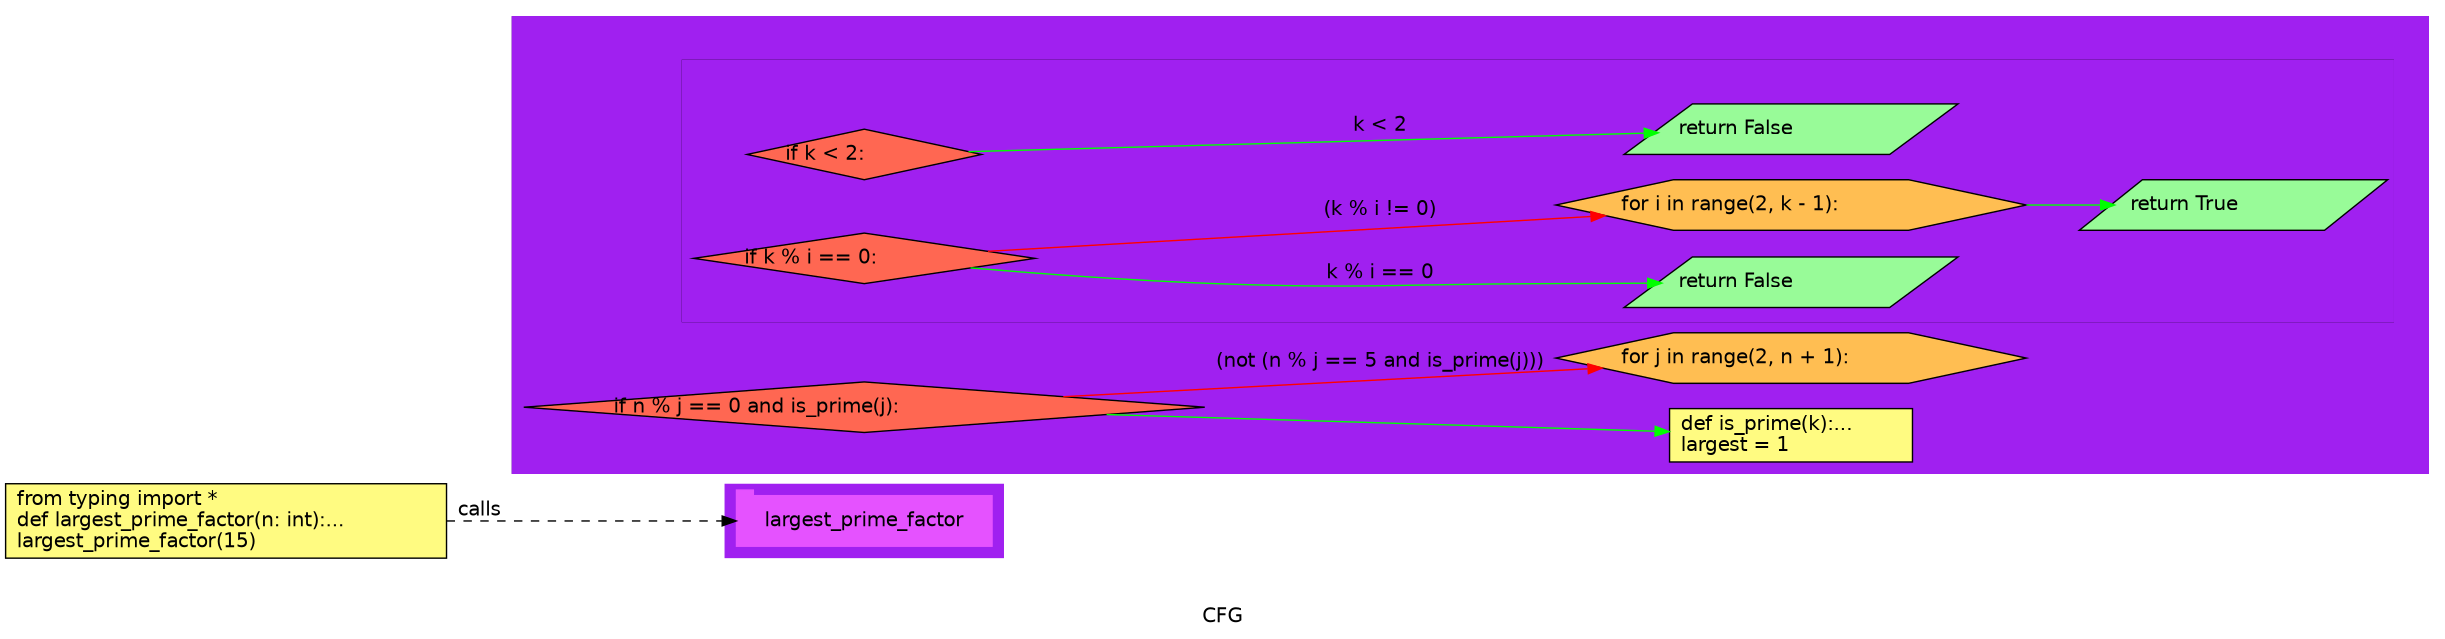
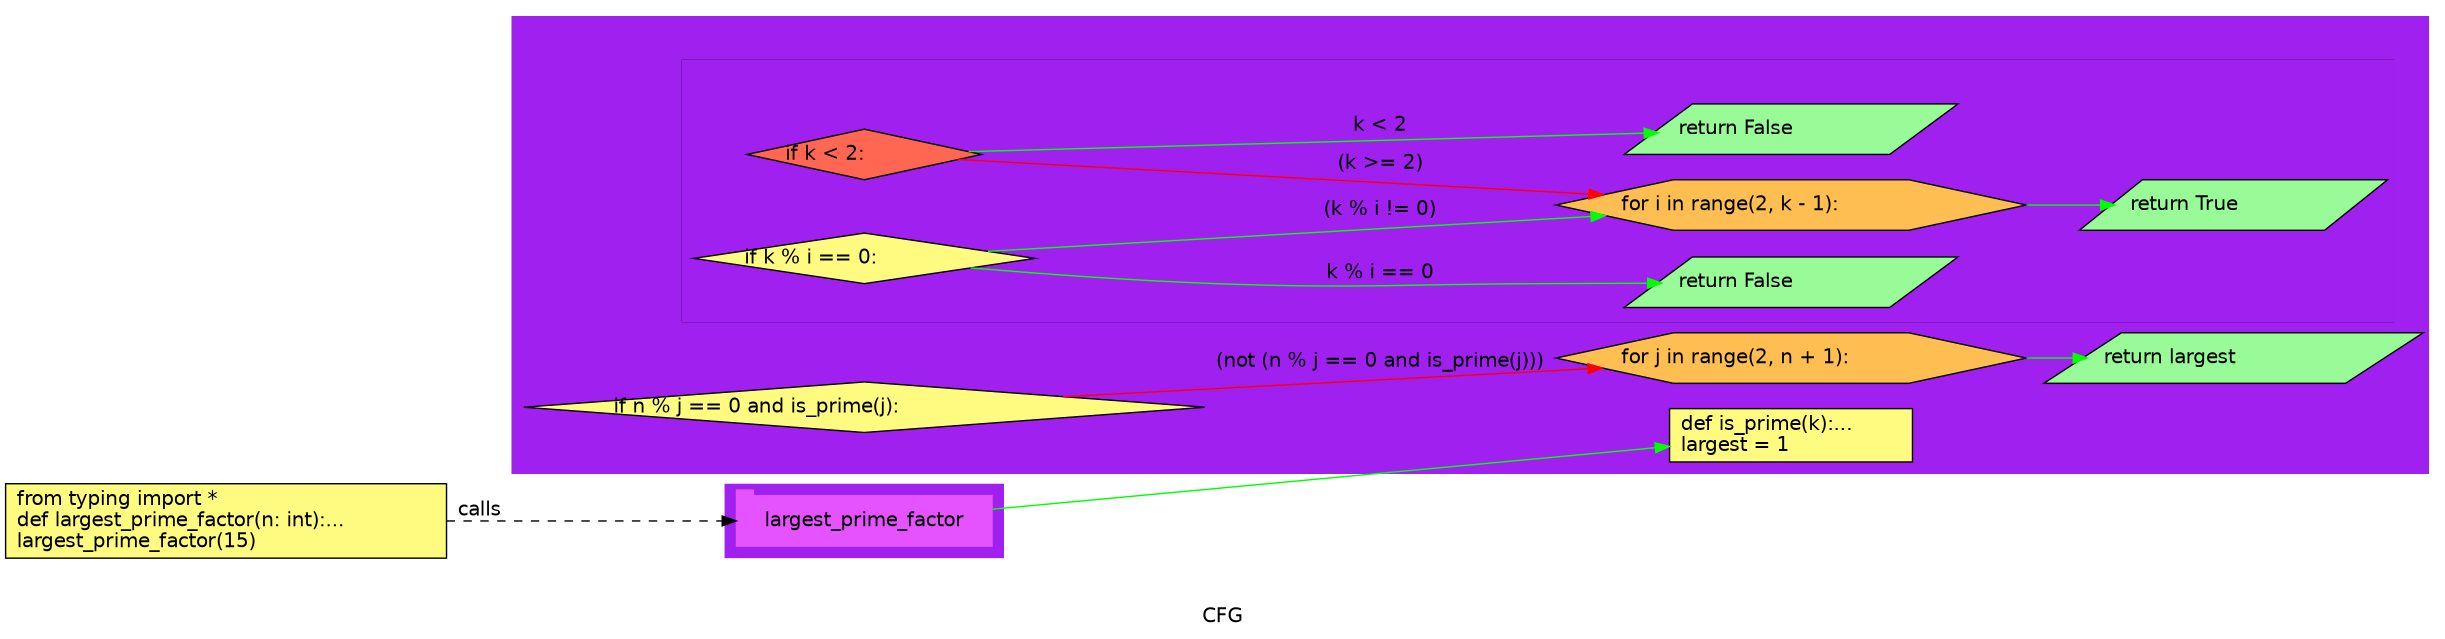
none -> (1273, 177)
(1289, 234) -> (1289, 234)
(864, 258) -> (864, 258)
none -> (2233, 358)
(1380, 362) -> (1380, 362)
(864, 407) -> (864, 407)
(1381, 423) -> (1274, 483)
